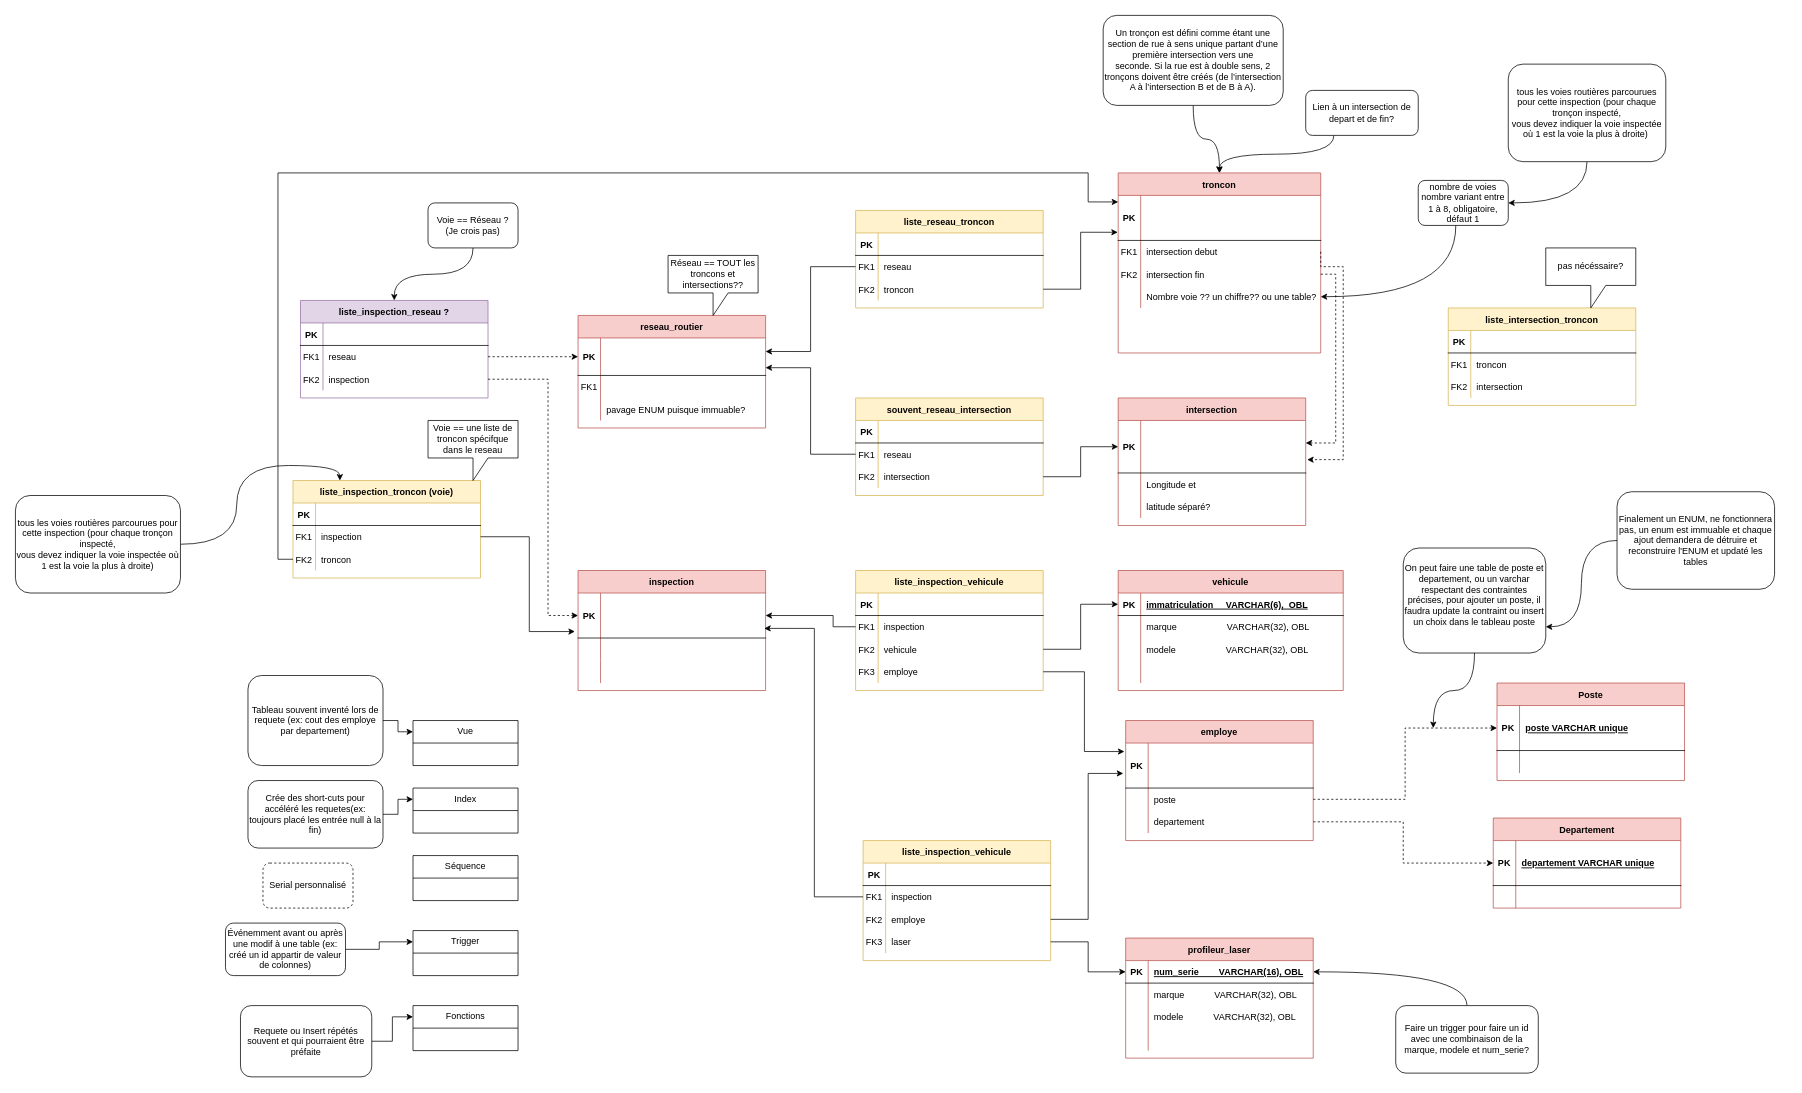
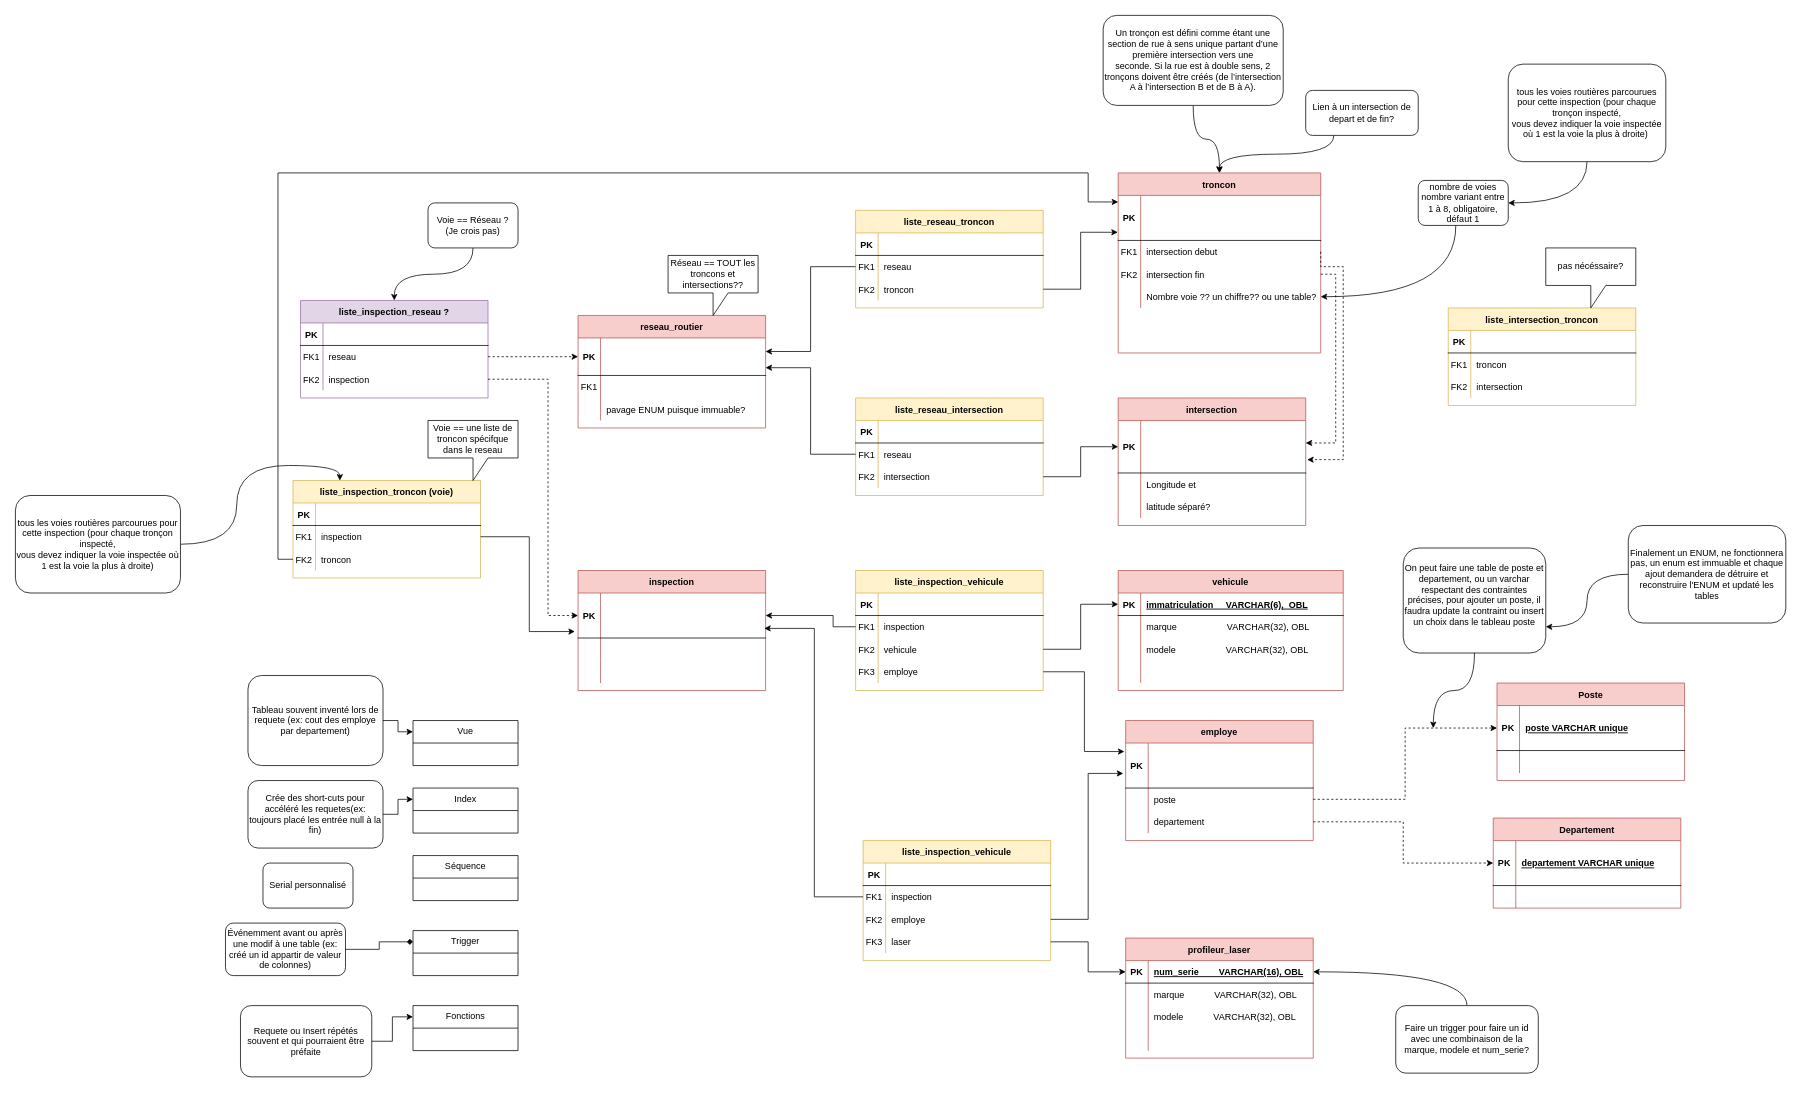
(949, 410) -> (949, 410)
(1695, 540) -> (1707, 574)
(308, 885) -> (308, 885)
(406, 942) -> (406, 942)
